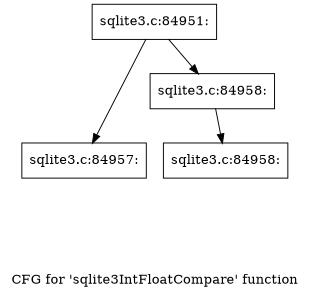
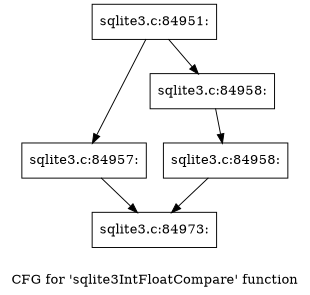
none -> (154, 230)
